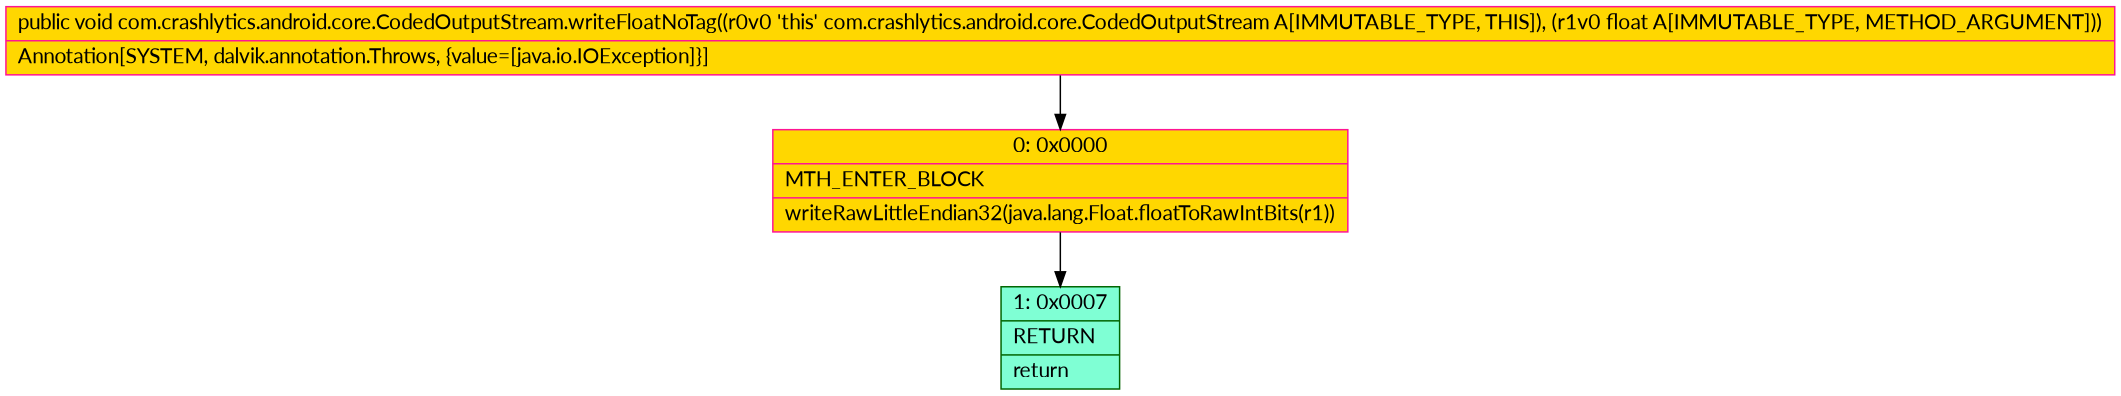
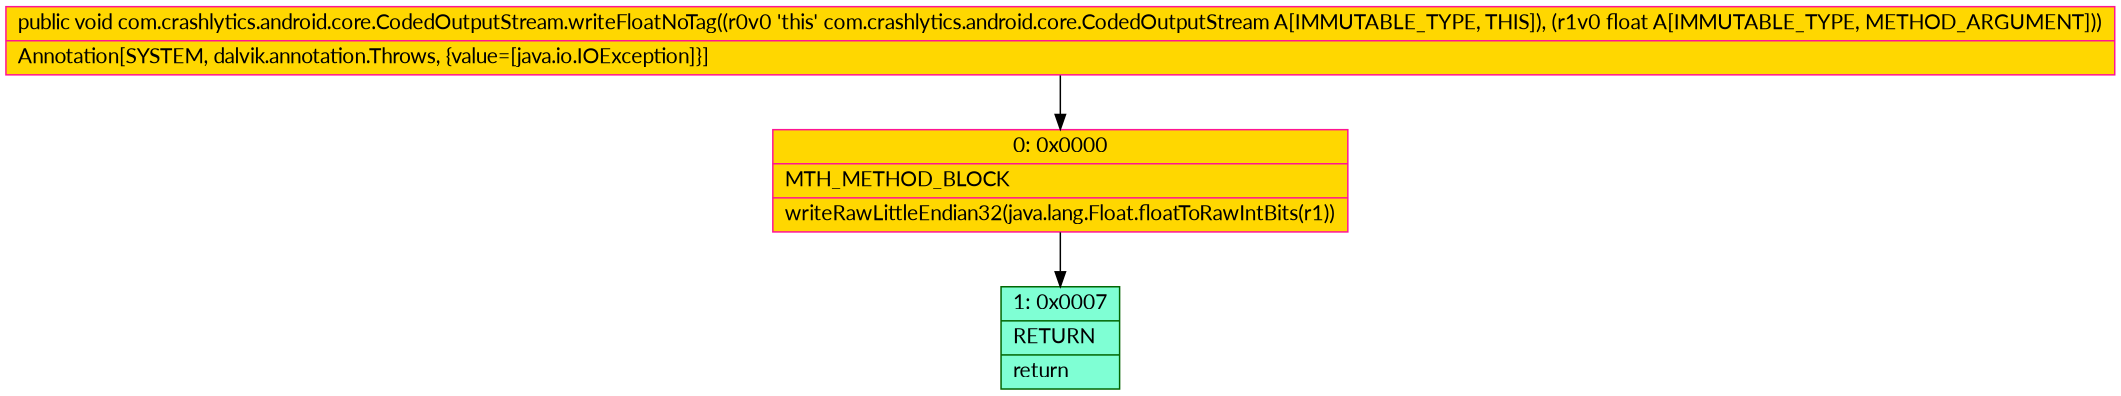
(885, 180) -> (897, 180)
